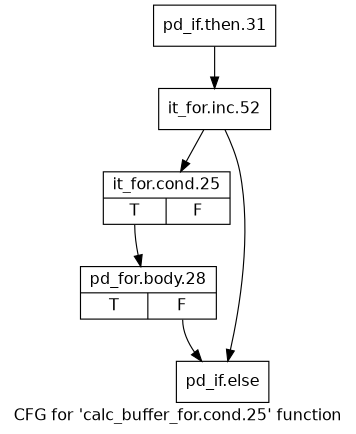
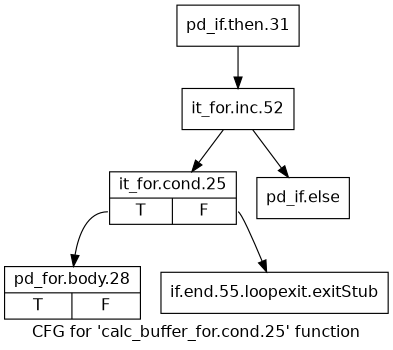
none -> (275, 293)
(186, 337) -> none
